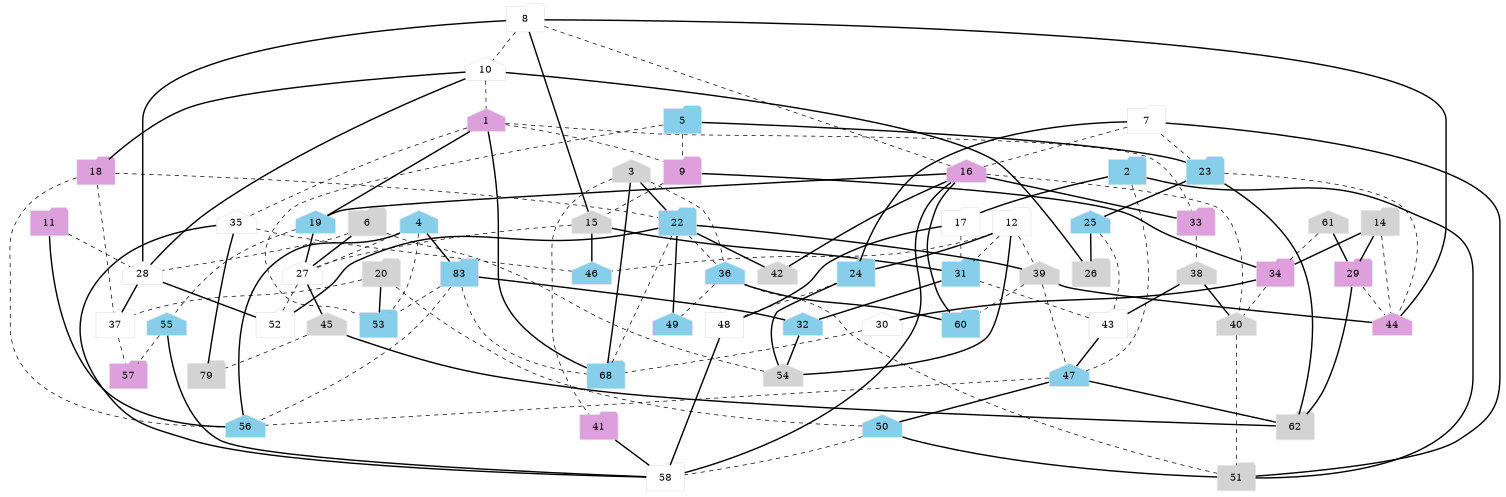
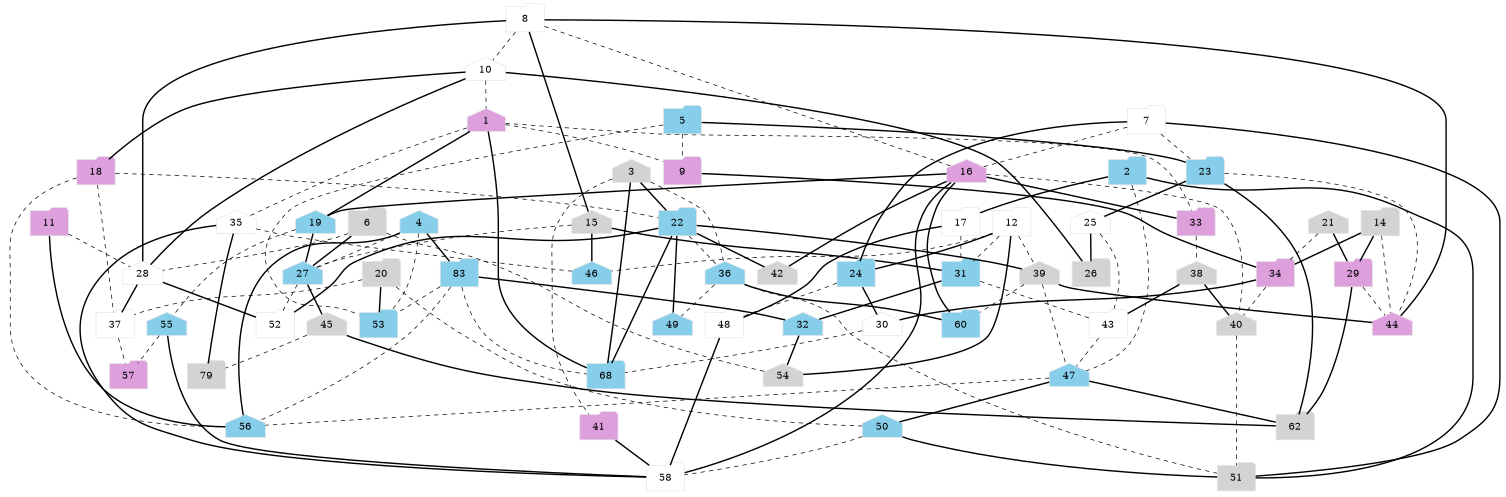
(634, 200) -> none
(1090, 223) -> (1090, 223)
(1328, 223) -> (1328, 223)
(303, 274) -> (303, 274)
(640, 303) -> (640, 303)
(782, 309) -> (869, 299)
(1087, 352) -> (1087, 352)
